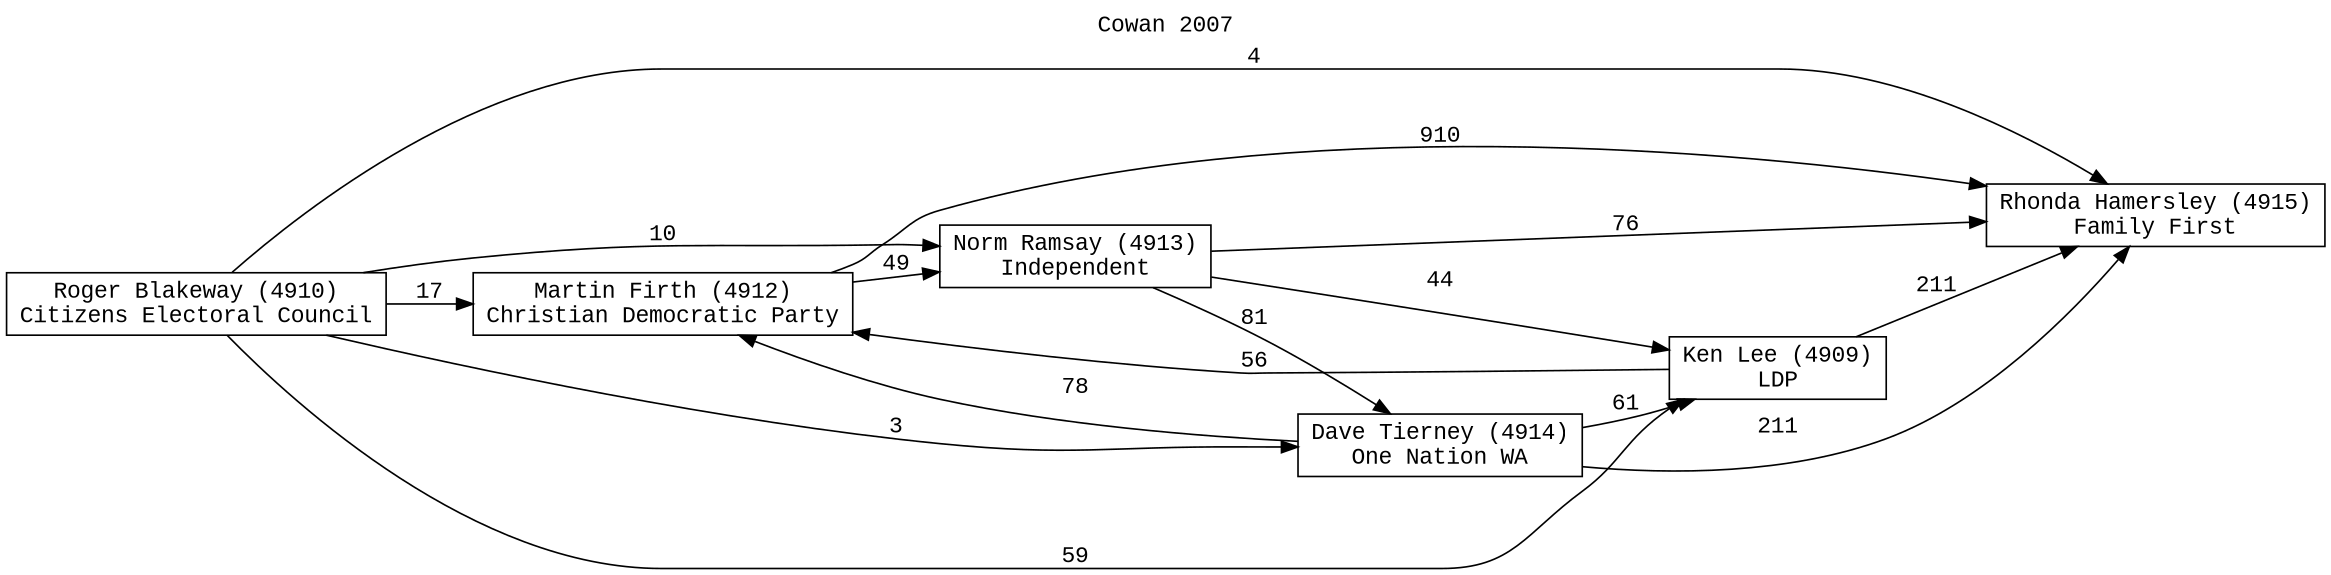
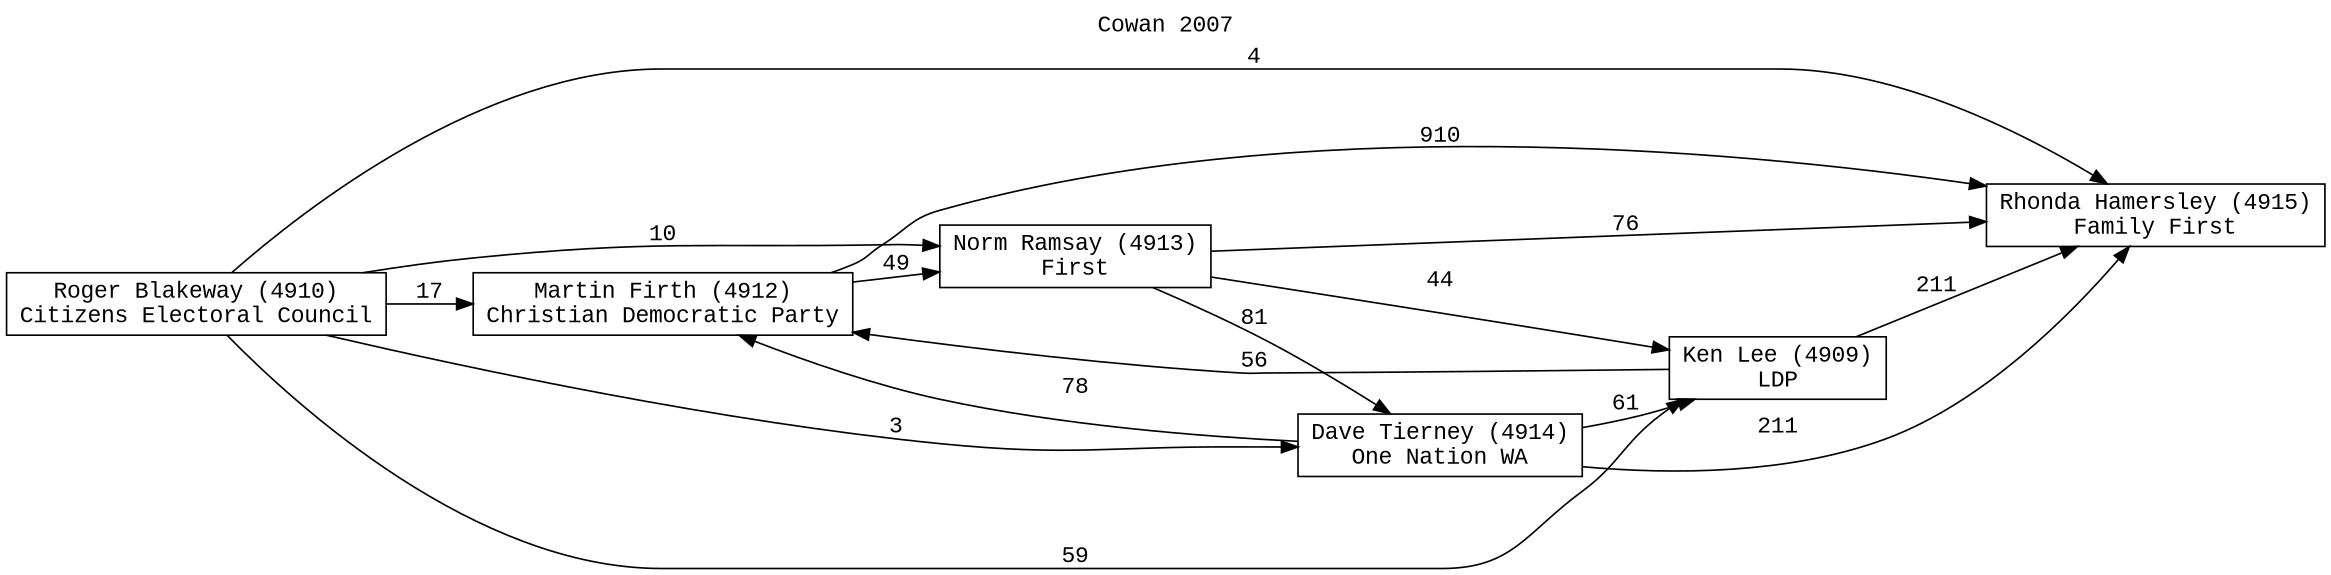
(1075, 256) -> (1075, 256)
